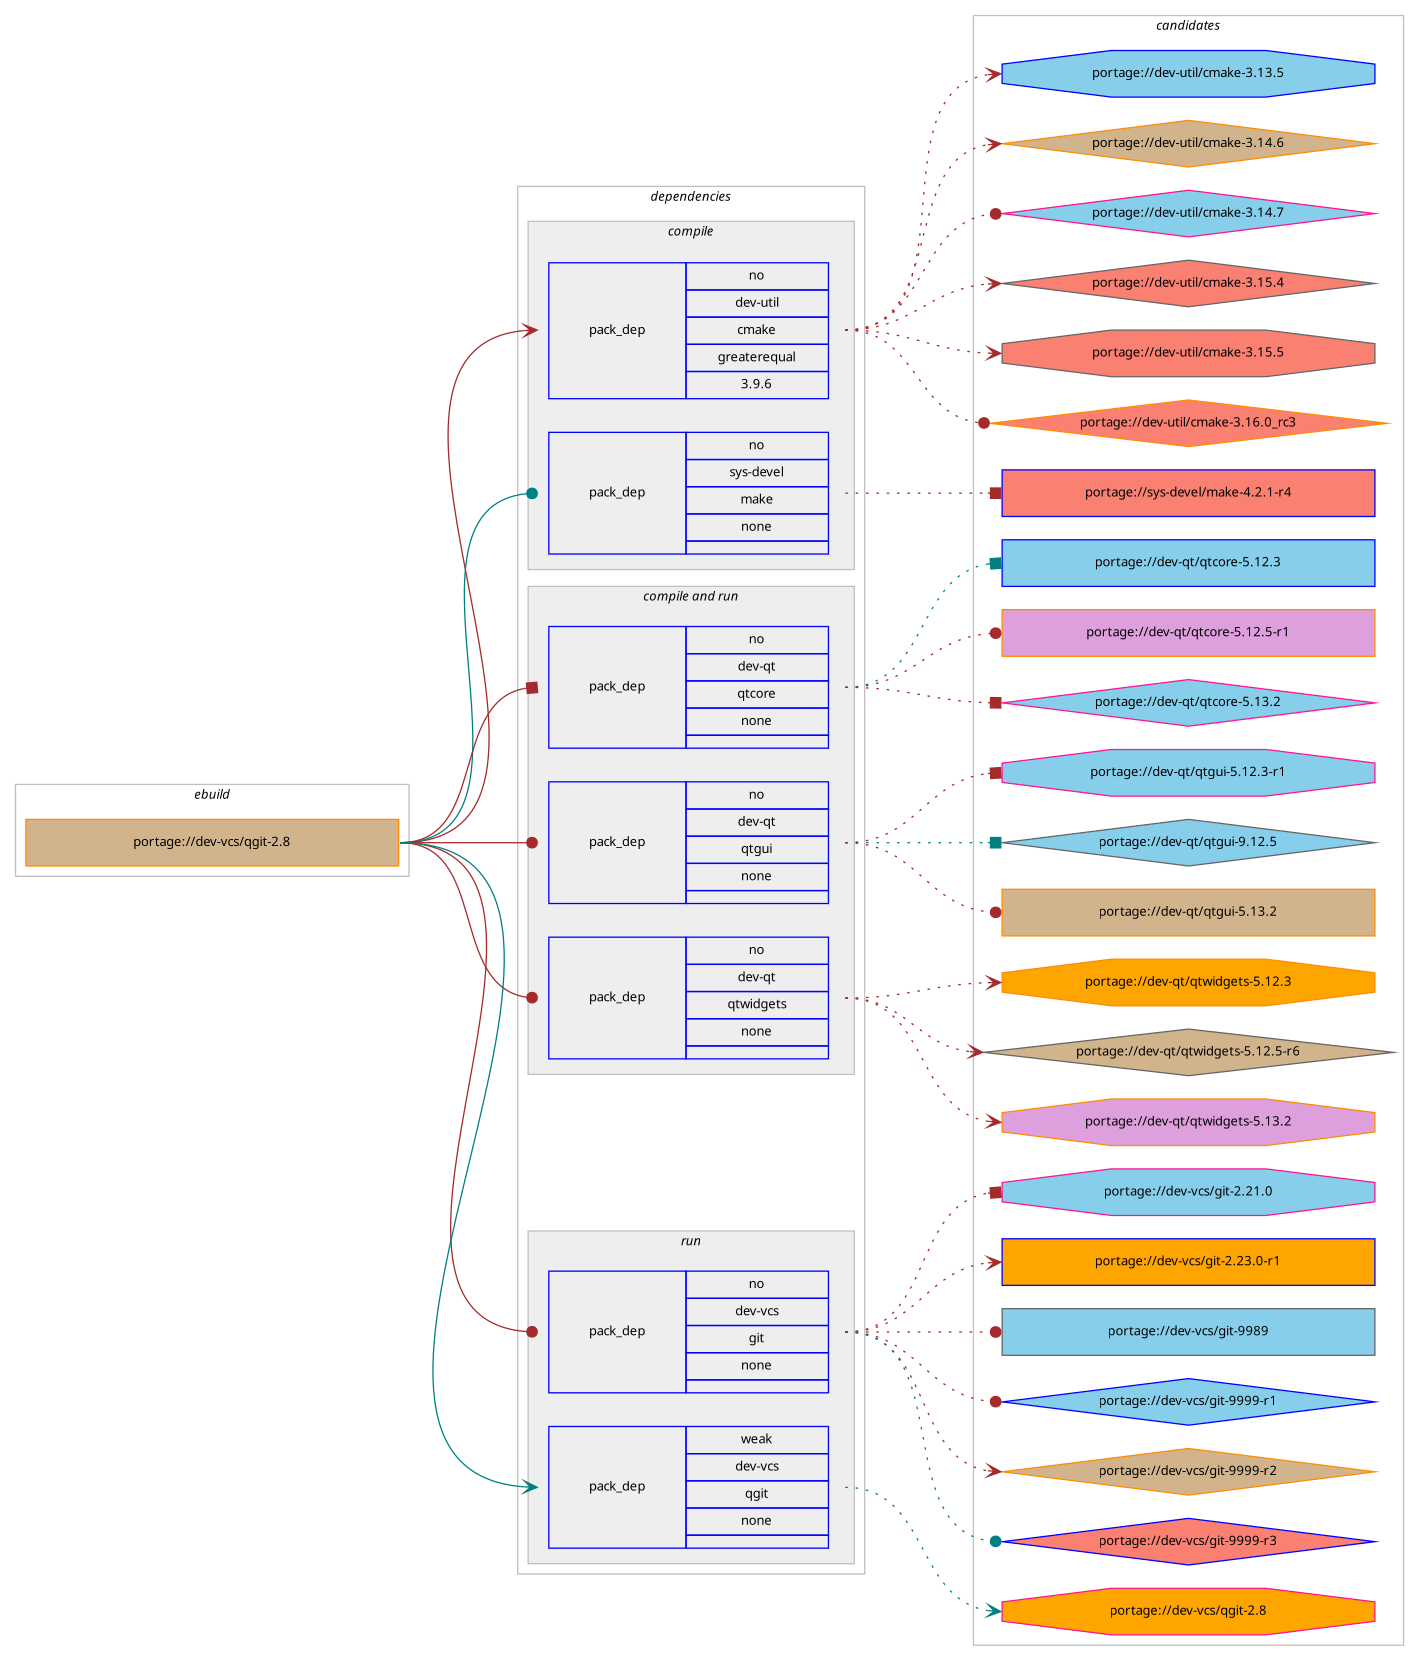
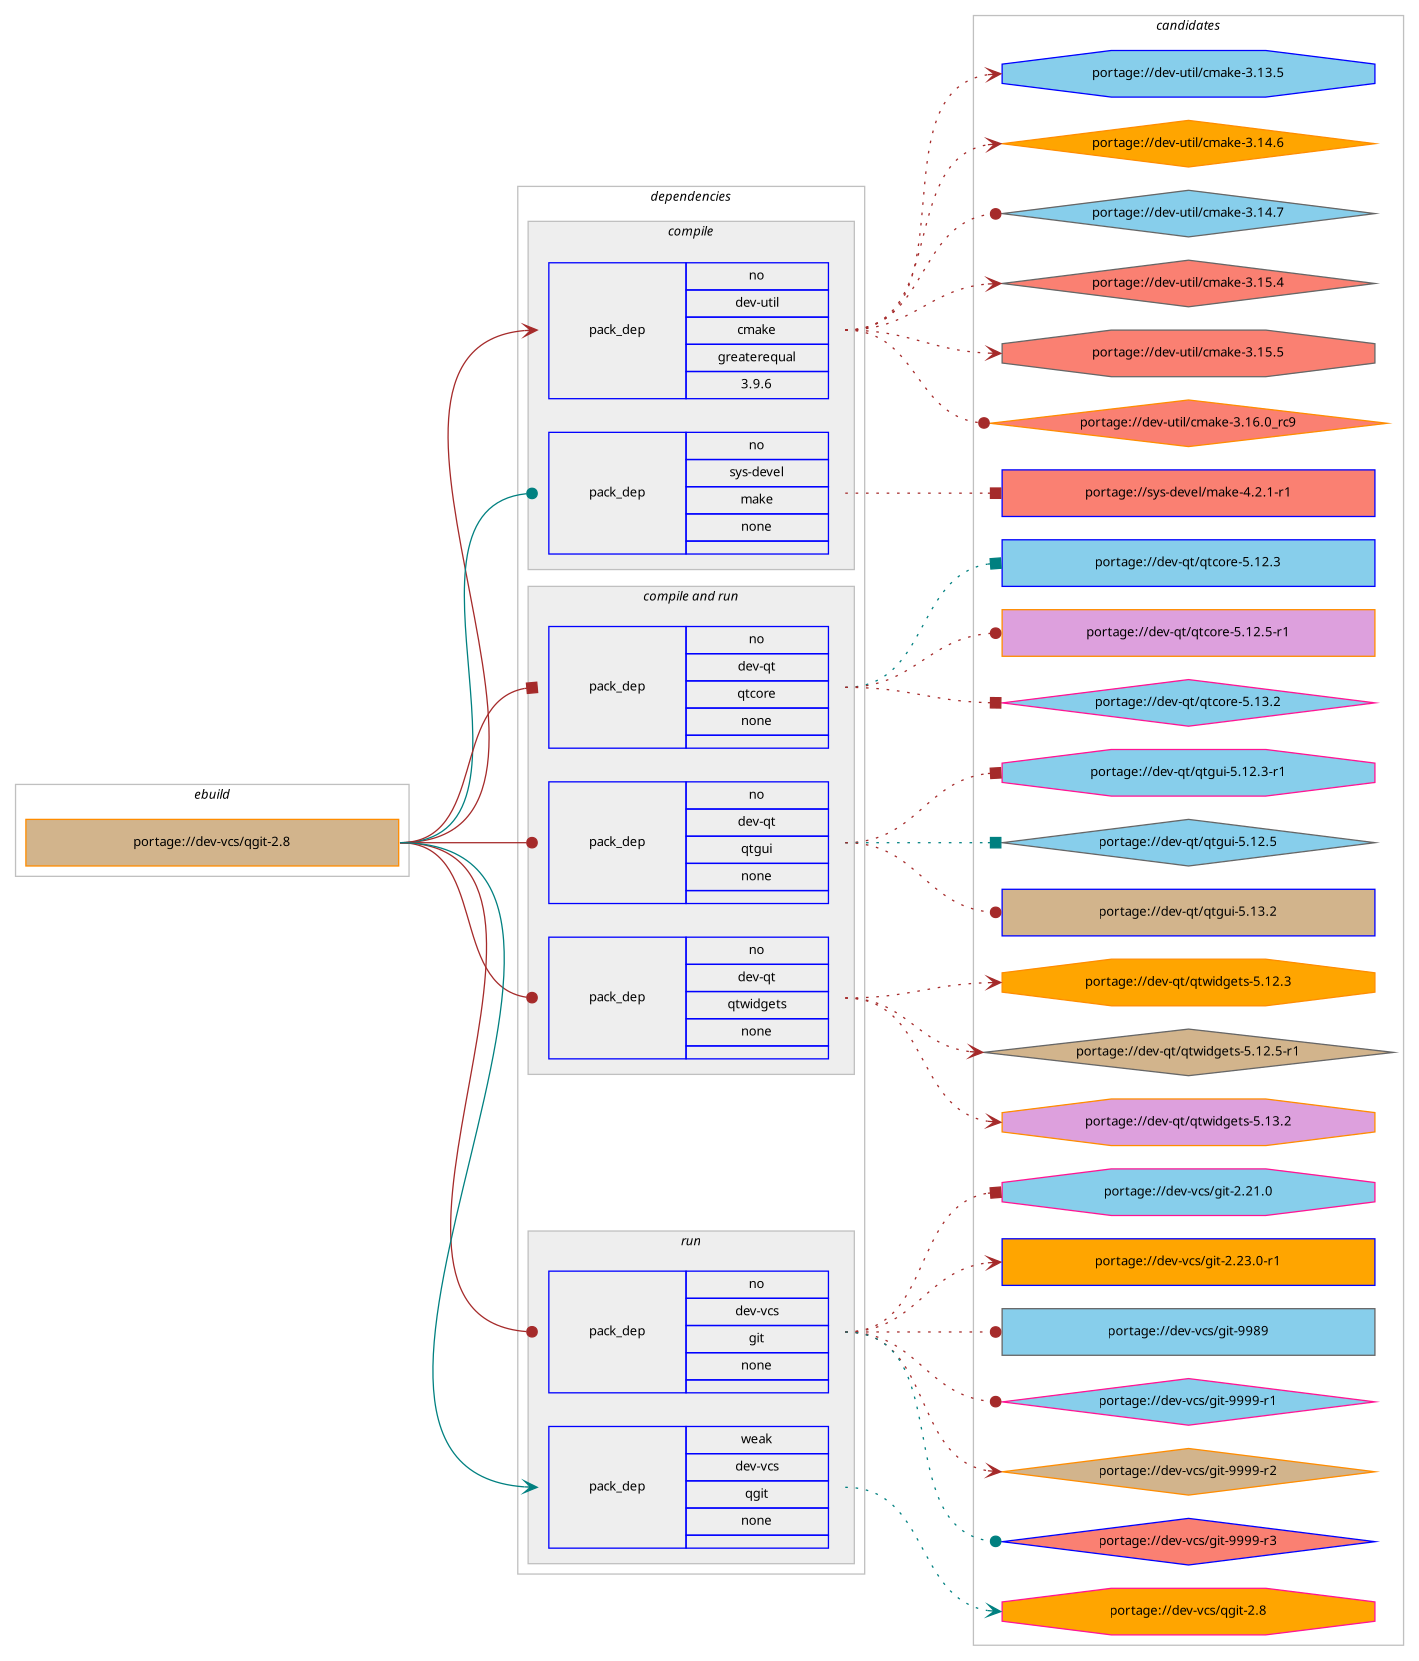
(1189, 144) -> (1189, 144)
(1189, 214) -> (1189, 214)
(1189, 423) -> (1189, 423)
(1189, 493) -> (1189, 493)
(1189, 843) -> (1189, 843)
(1189, 913) -> (1189, 913)
(1189, 1052) -> (1189, 1052)
(1189, 1402) -> (1189, 1402)
